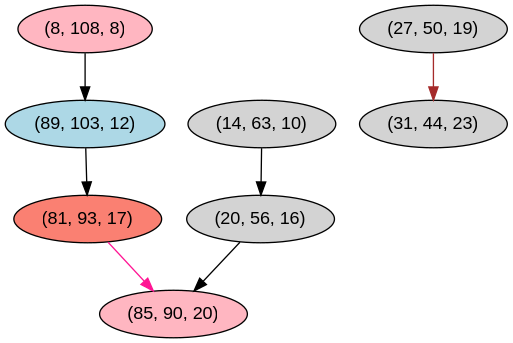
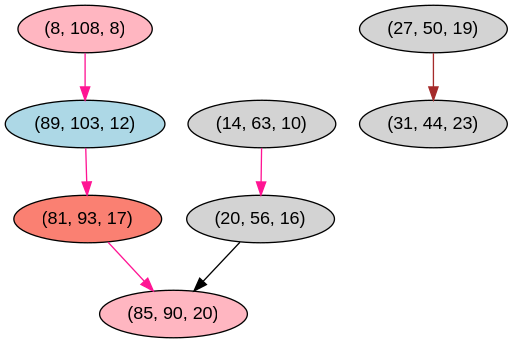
(85, 70) -> (85, 70)
(86, 165) -> (86, 165)
(261, 165) -> (261, 165)
